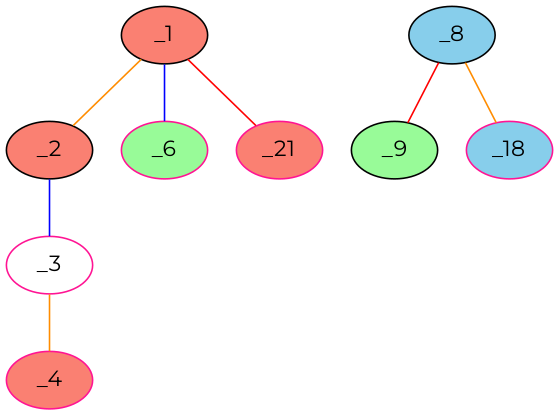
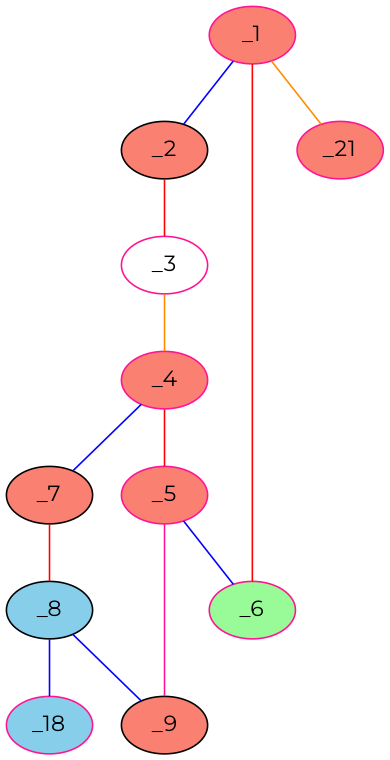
(165, 35) -> (252, 35)
(107, 92) -> (208, 93)
(222, 92) -> (296, 93)
(165, 93) -> (252, 323)
(423, 93) -> (107, 667)
(481, 93) -> (50, 668)
(395, 150) -> (165, 725)
(50, 208) -> (165, 208)
none -> (50, 495)
none -> (165, 495)
